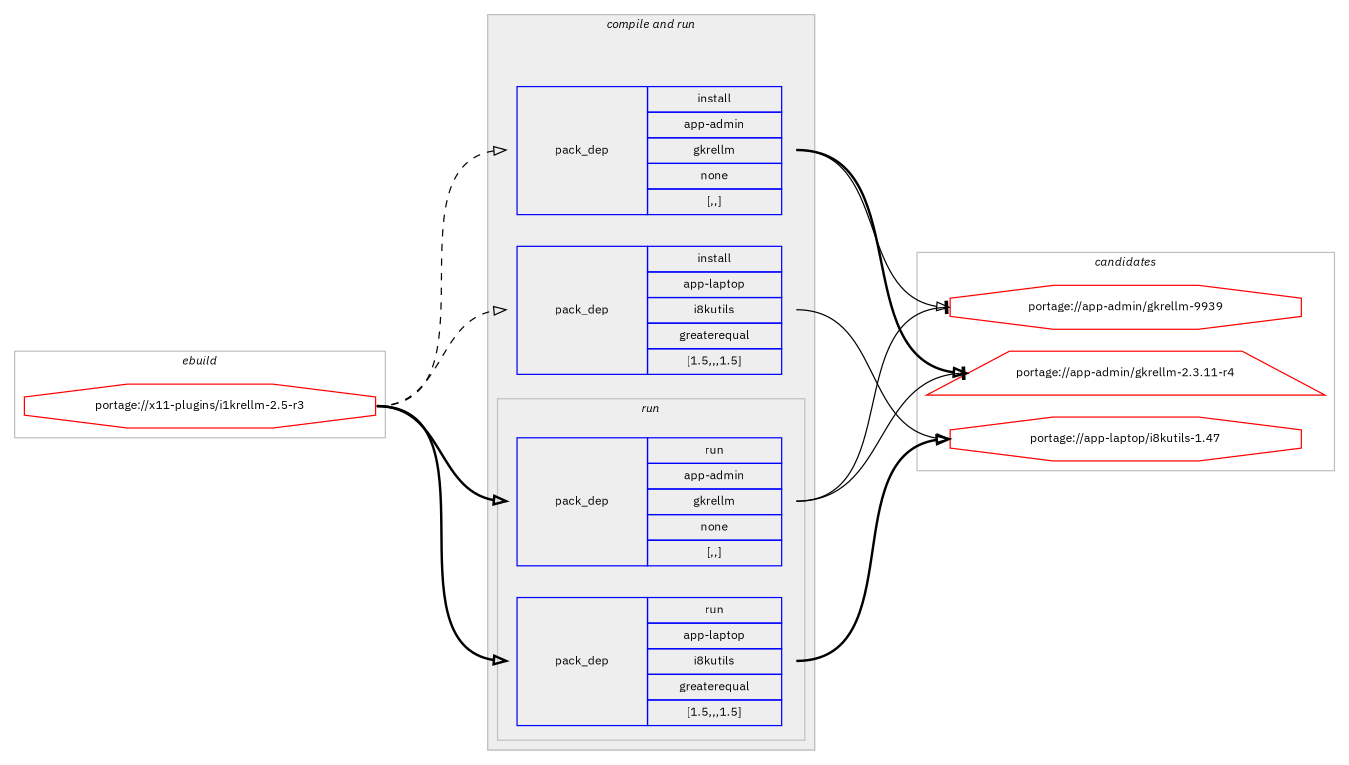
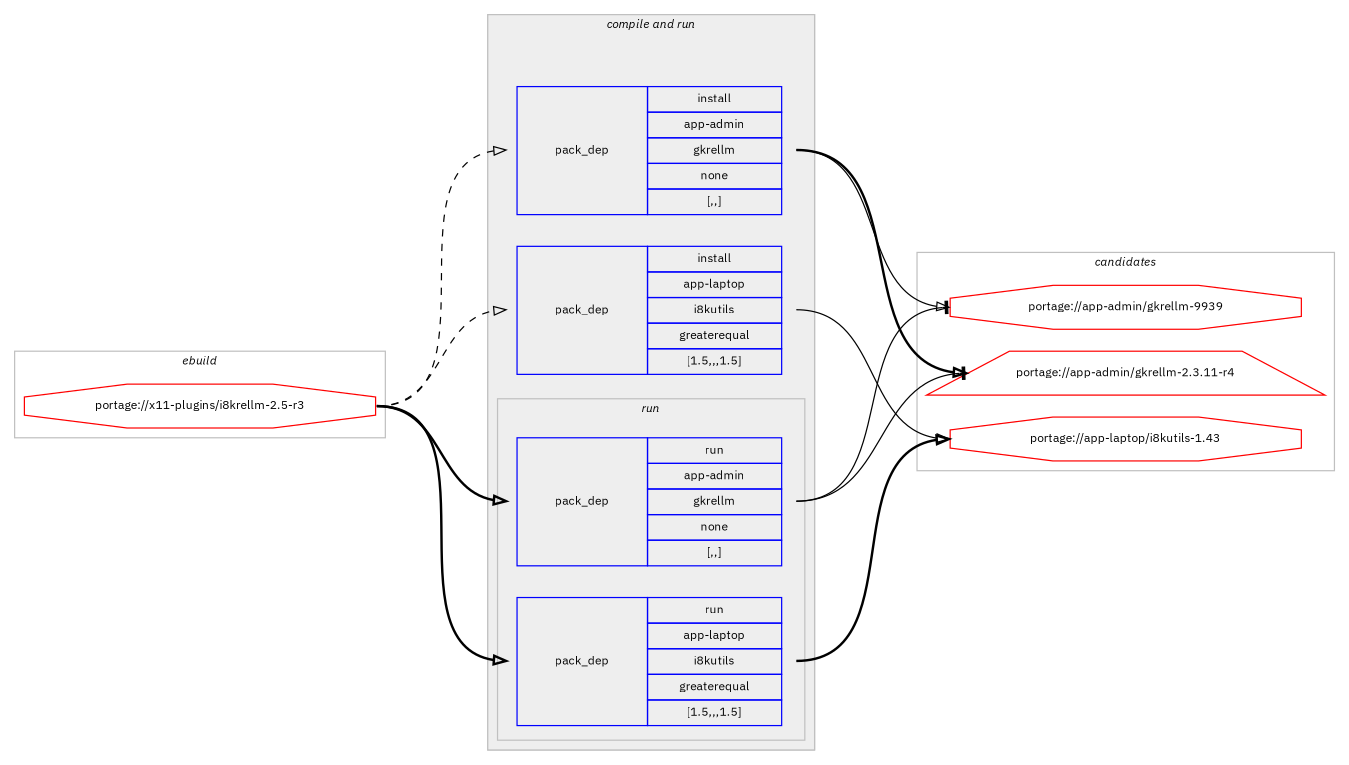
(200, 406) -> (200, 406)
(1126, 439) -> (1126, 439)
